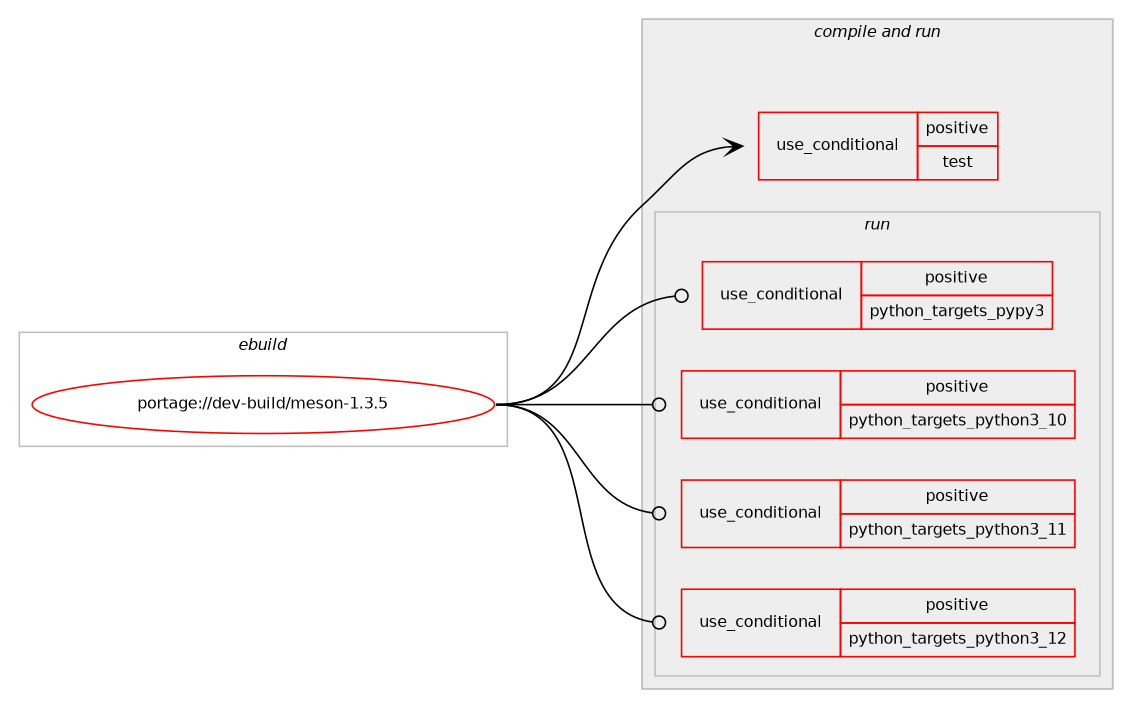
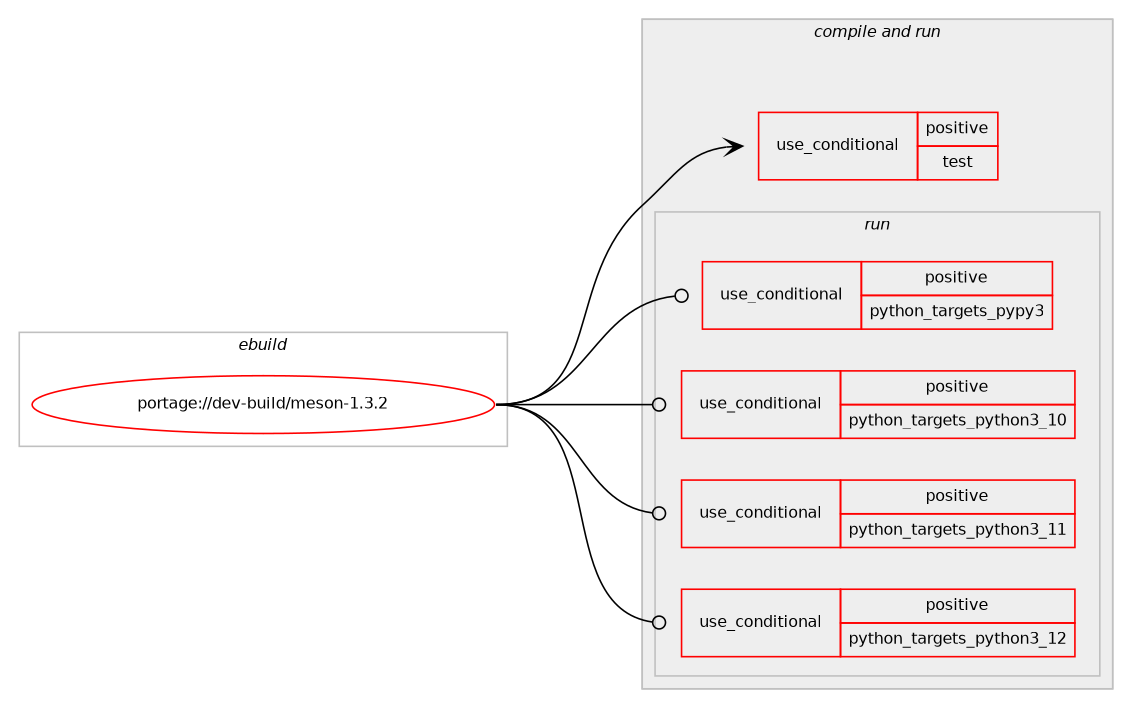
(263, 405) -> (263, 405)
